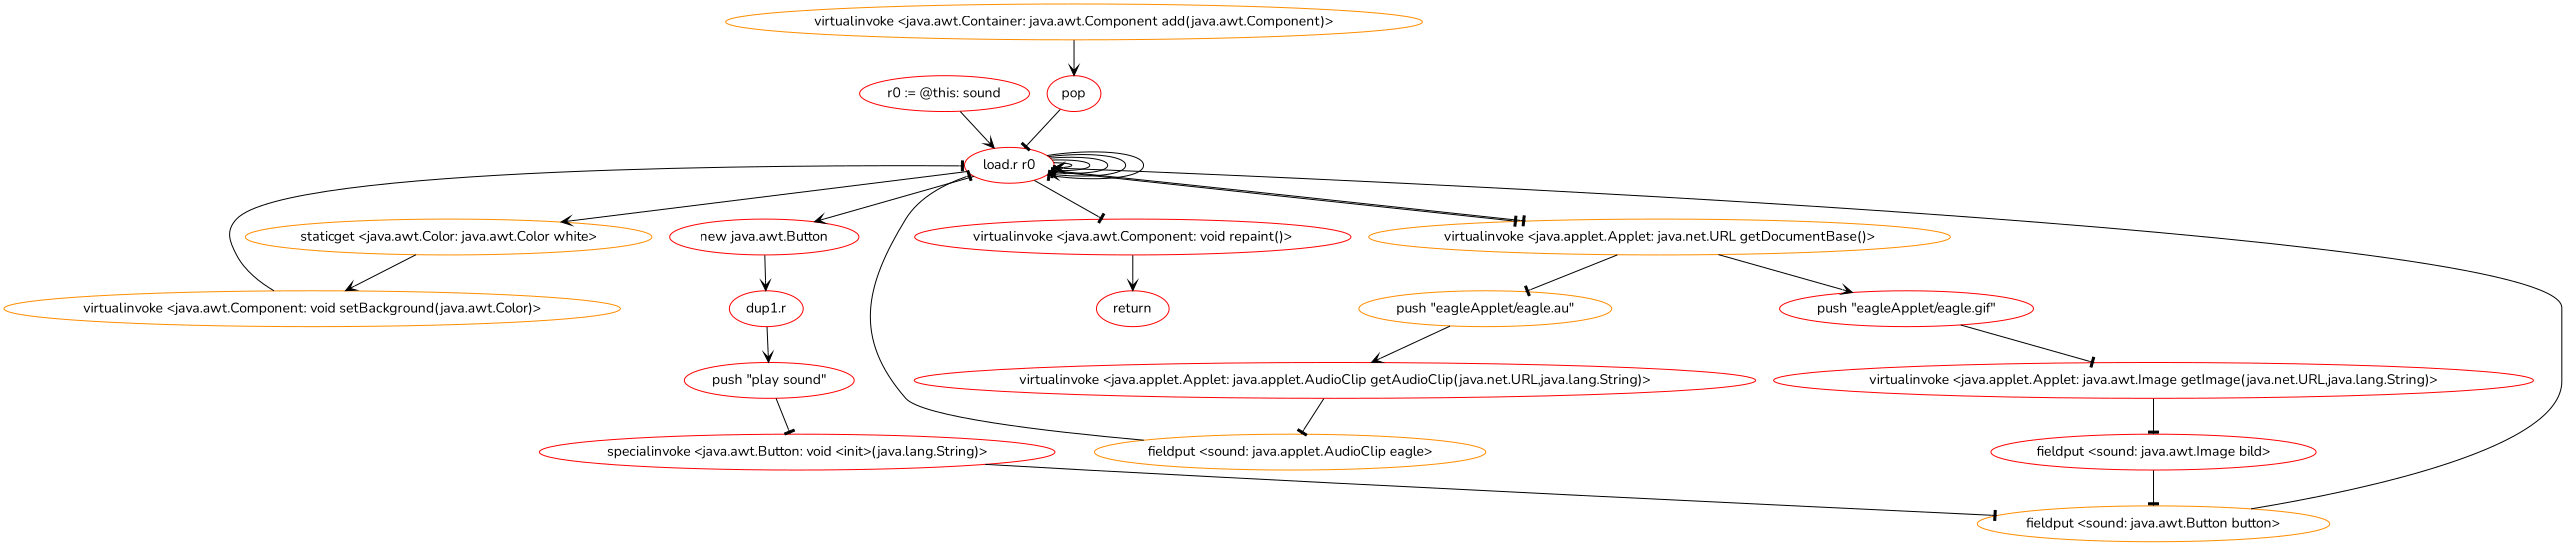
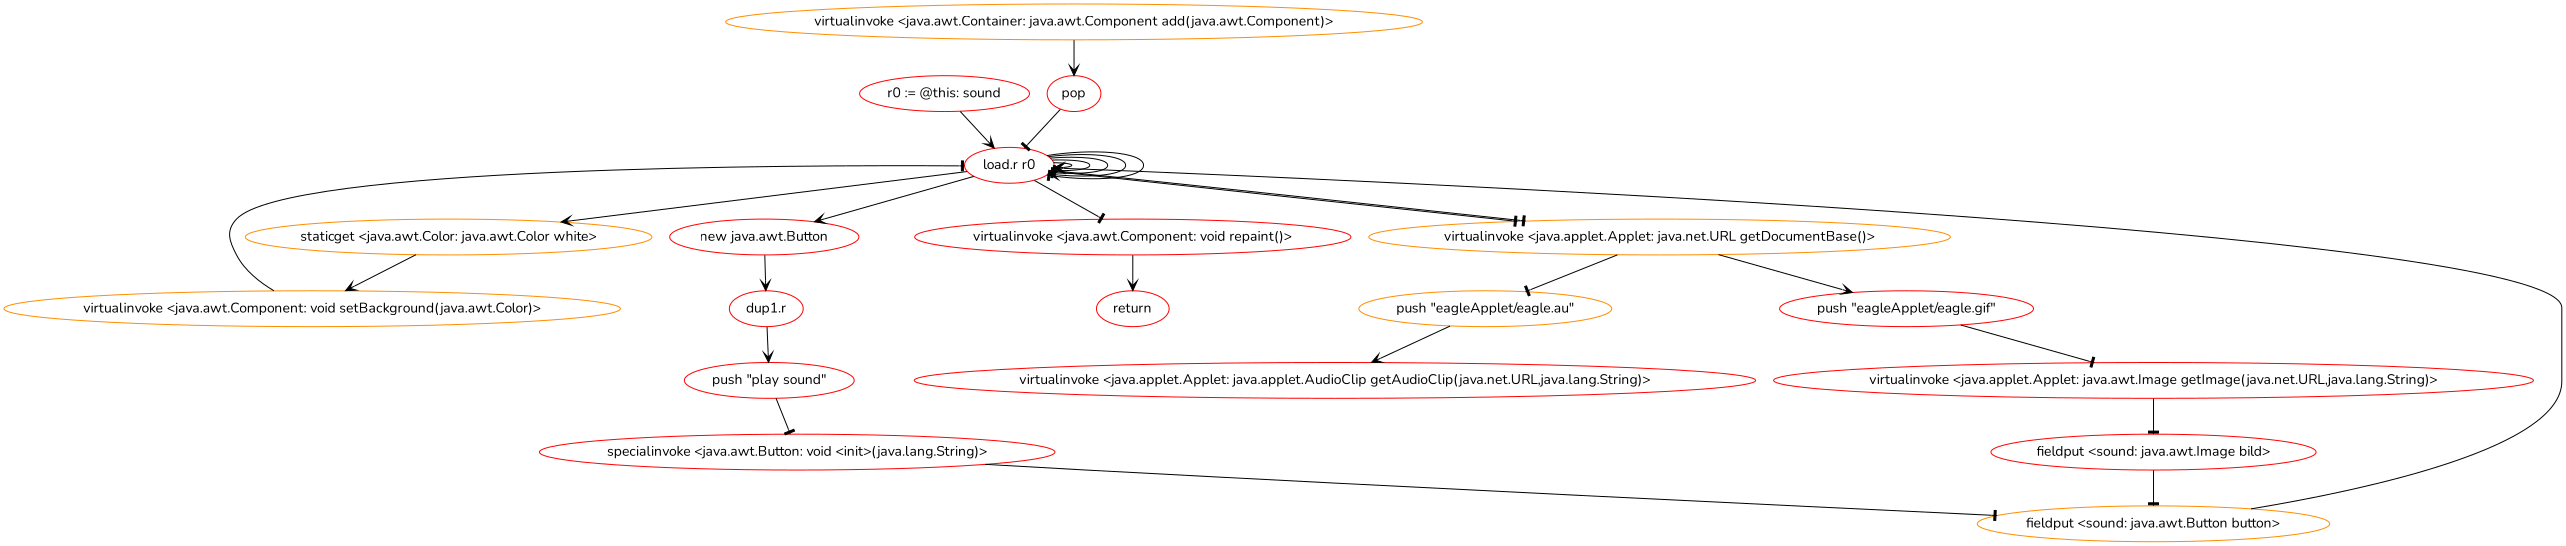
(1290, 452) -> none
